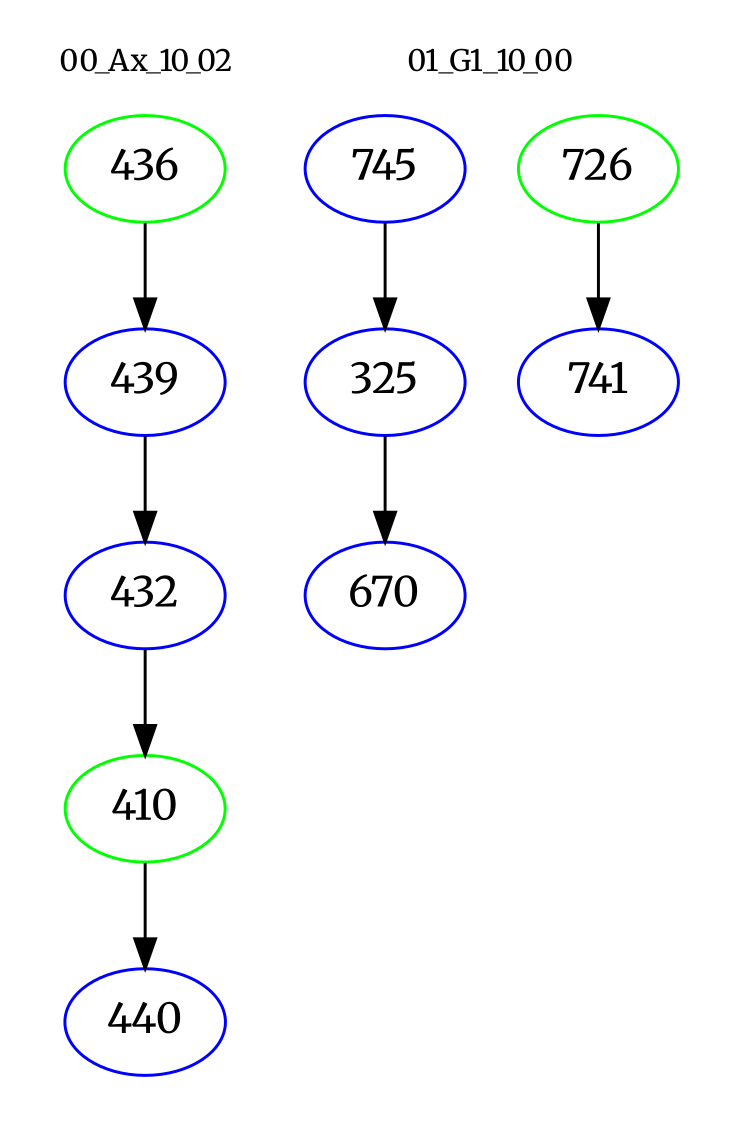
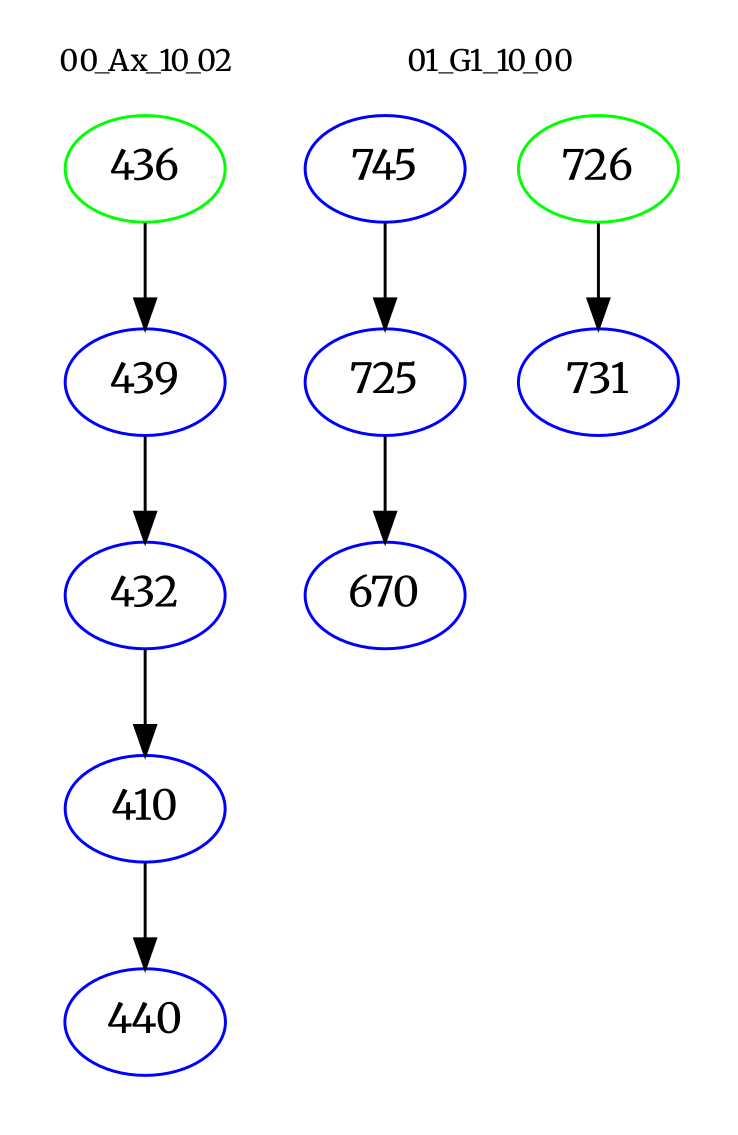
(385, 382) -> (385, 382)
(598, 382) -> (598, 382)
(145, 809) -> (145, 809)
